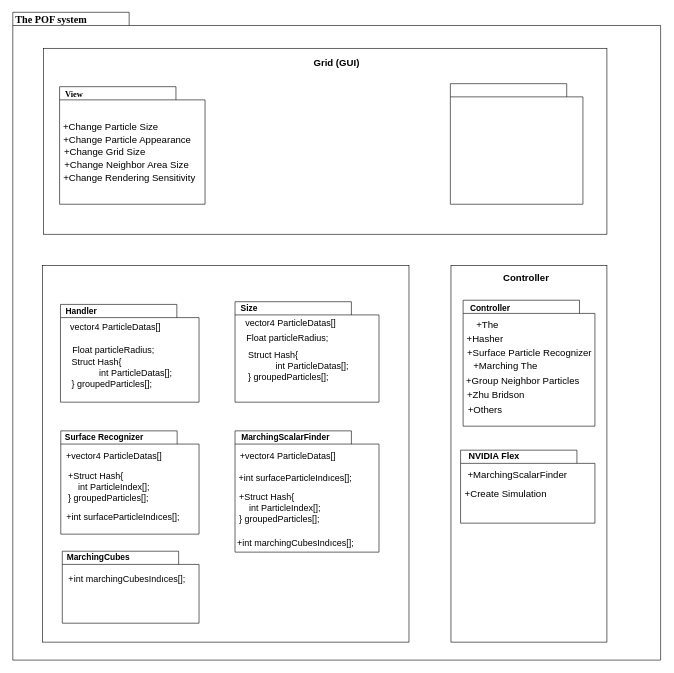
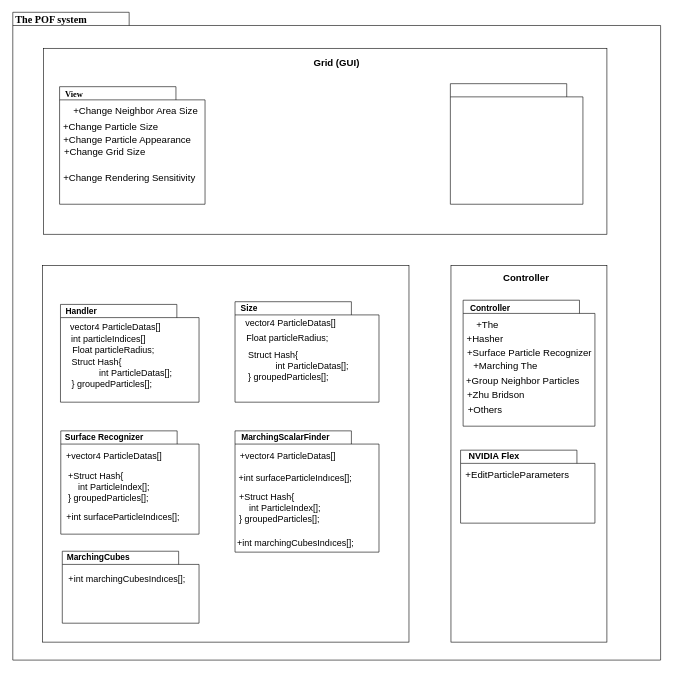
(127, 164) -> (136, 110)
none -> (108, 338)
(518, 475) -> (518, 475)
(506, 493) -> none
